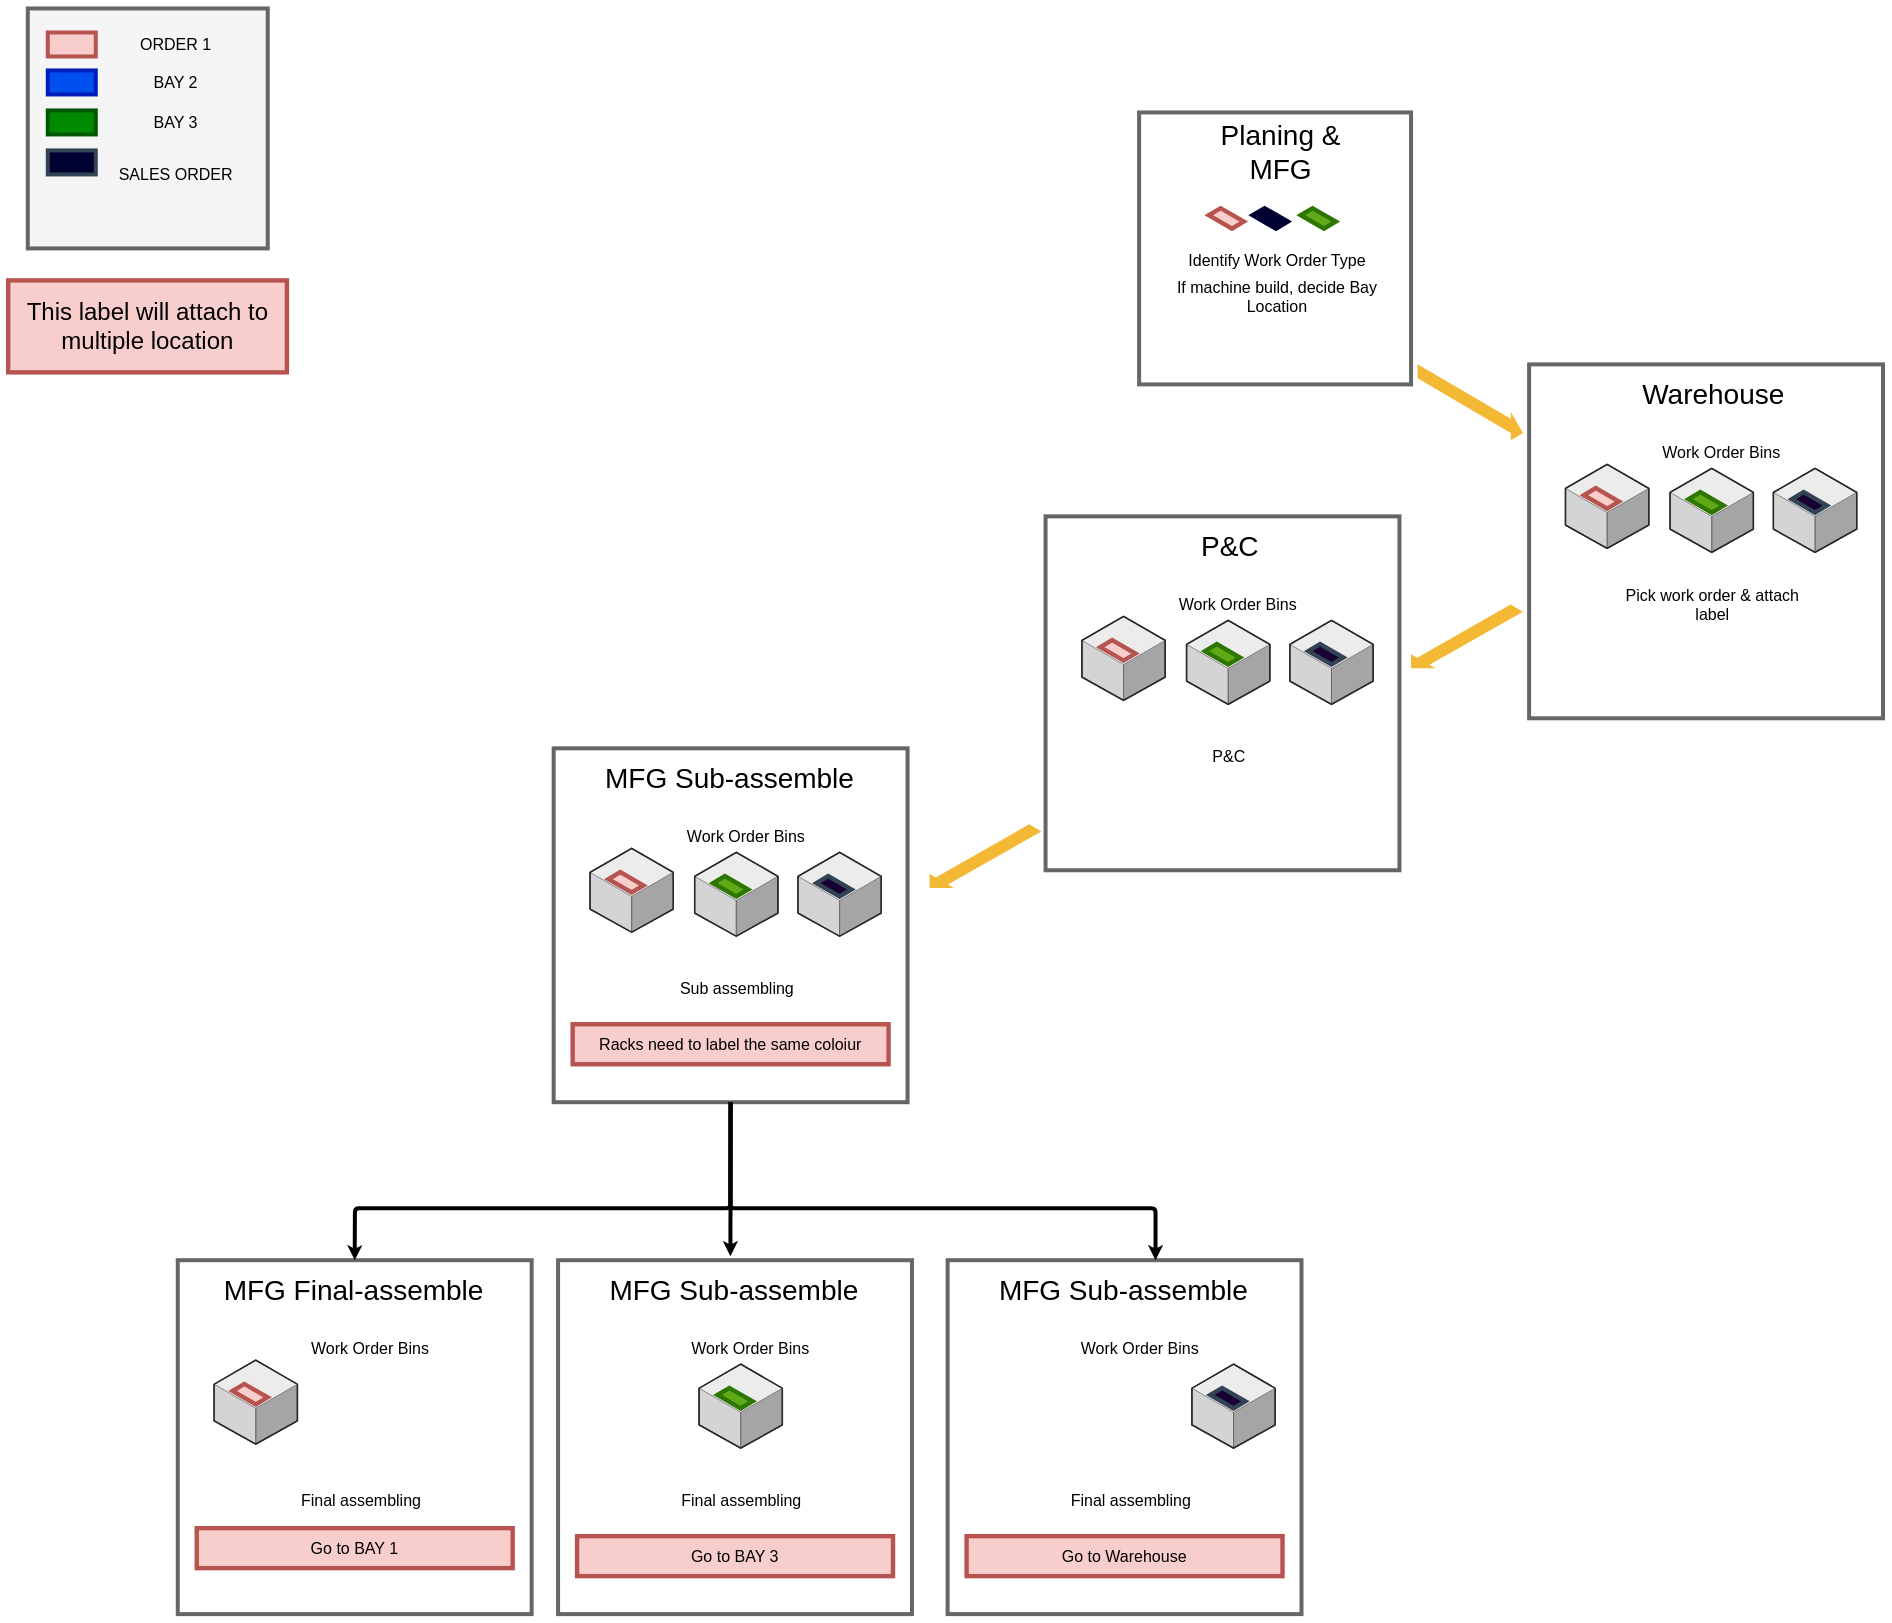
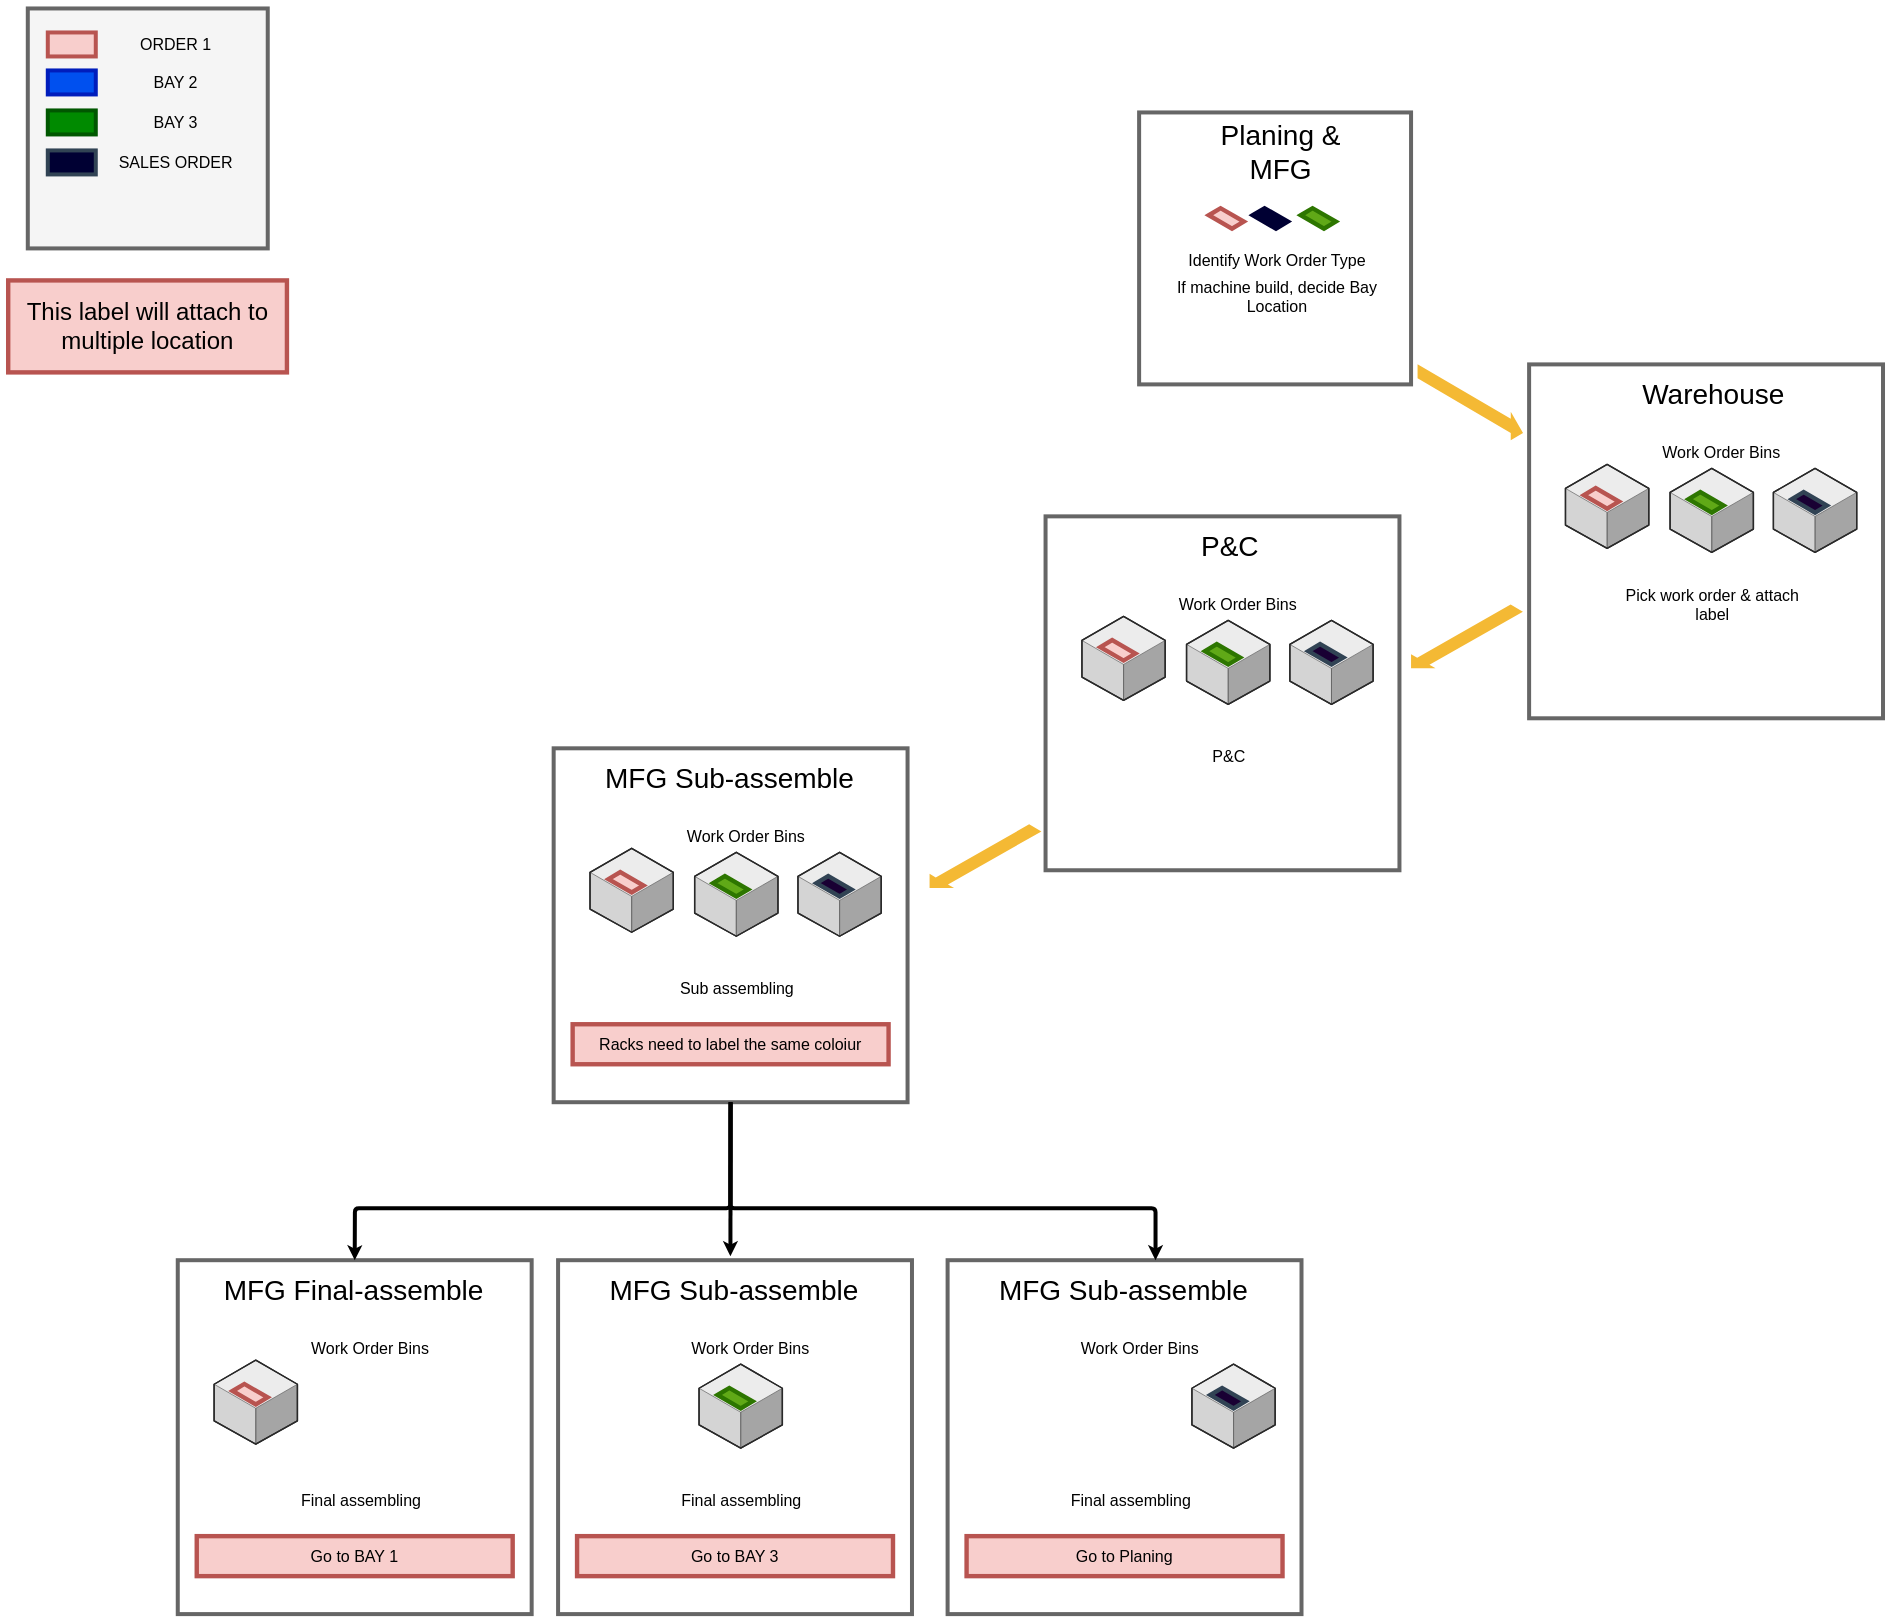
(176, 174) -> (176, 162)
(355, 1548) -> (355, 1556)
(1125, 1556) -> (1125, 1556)
